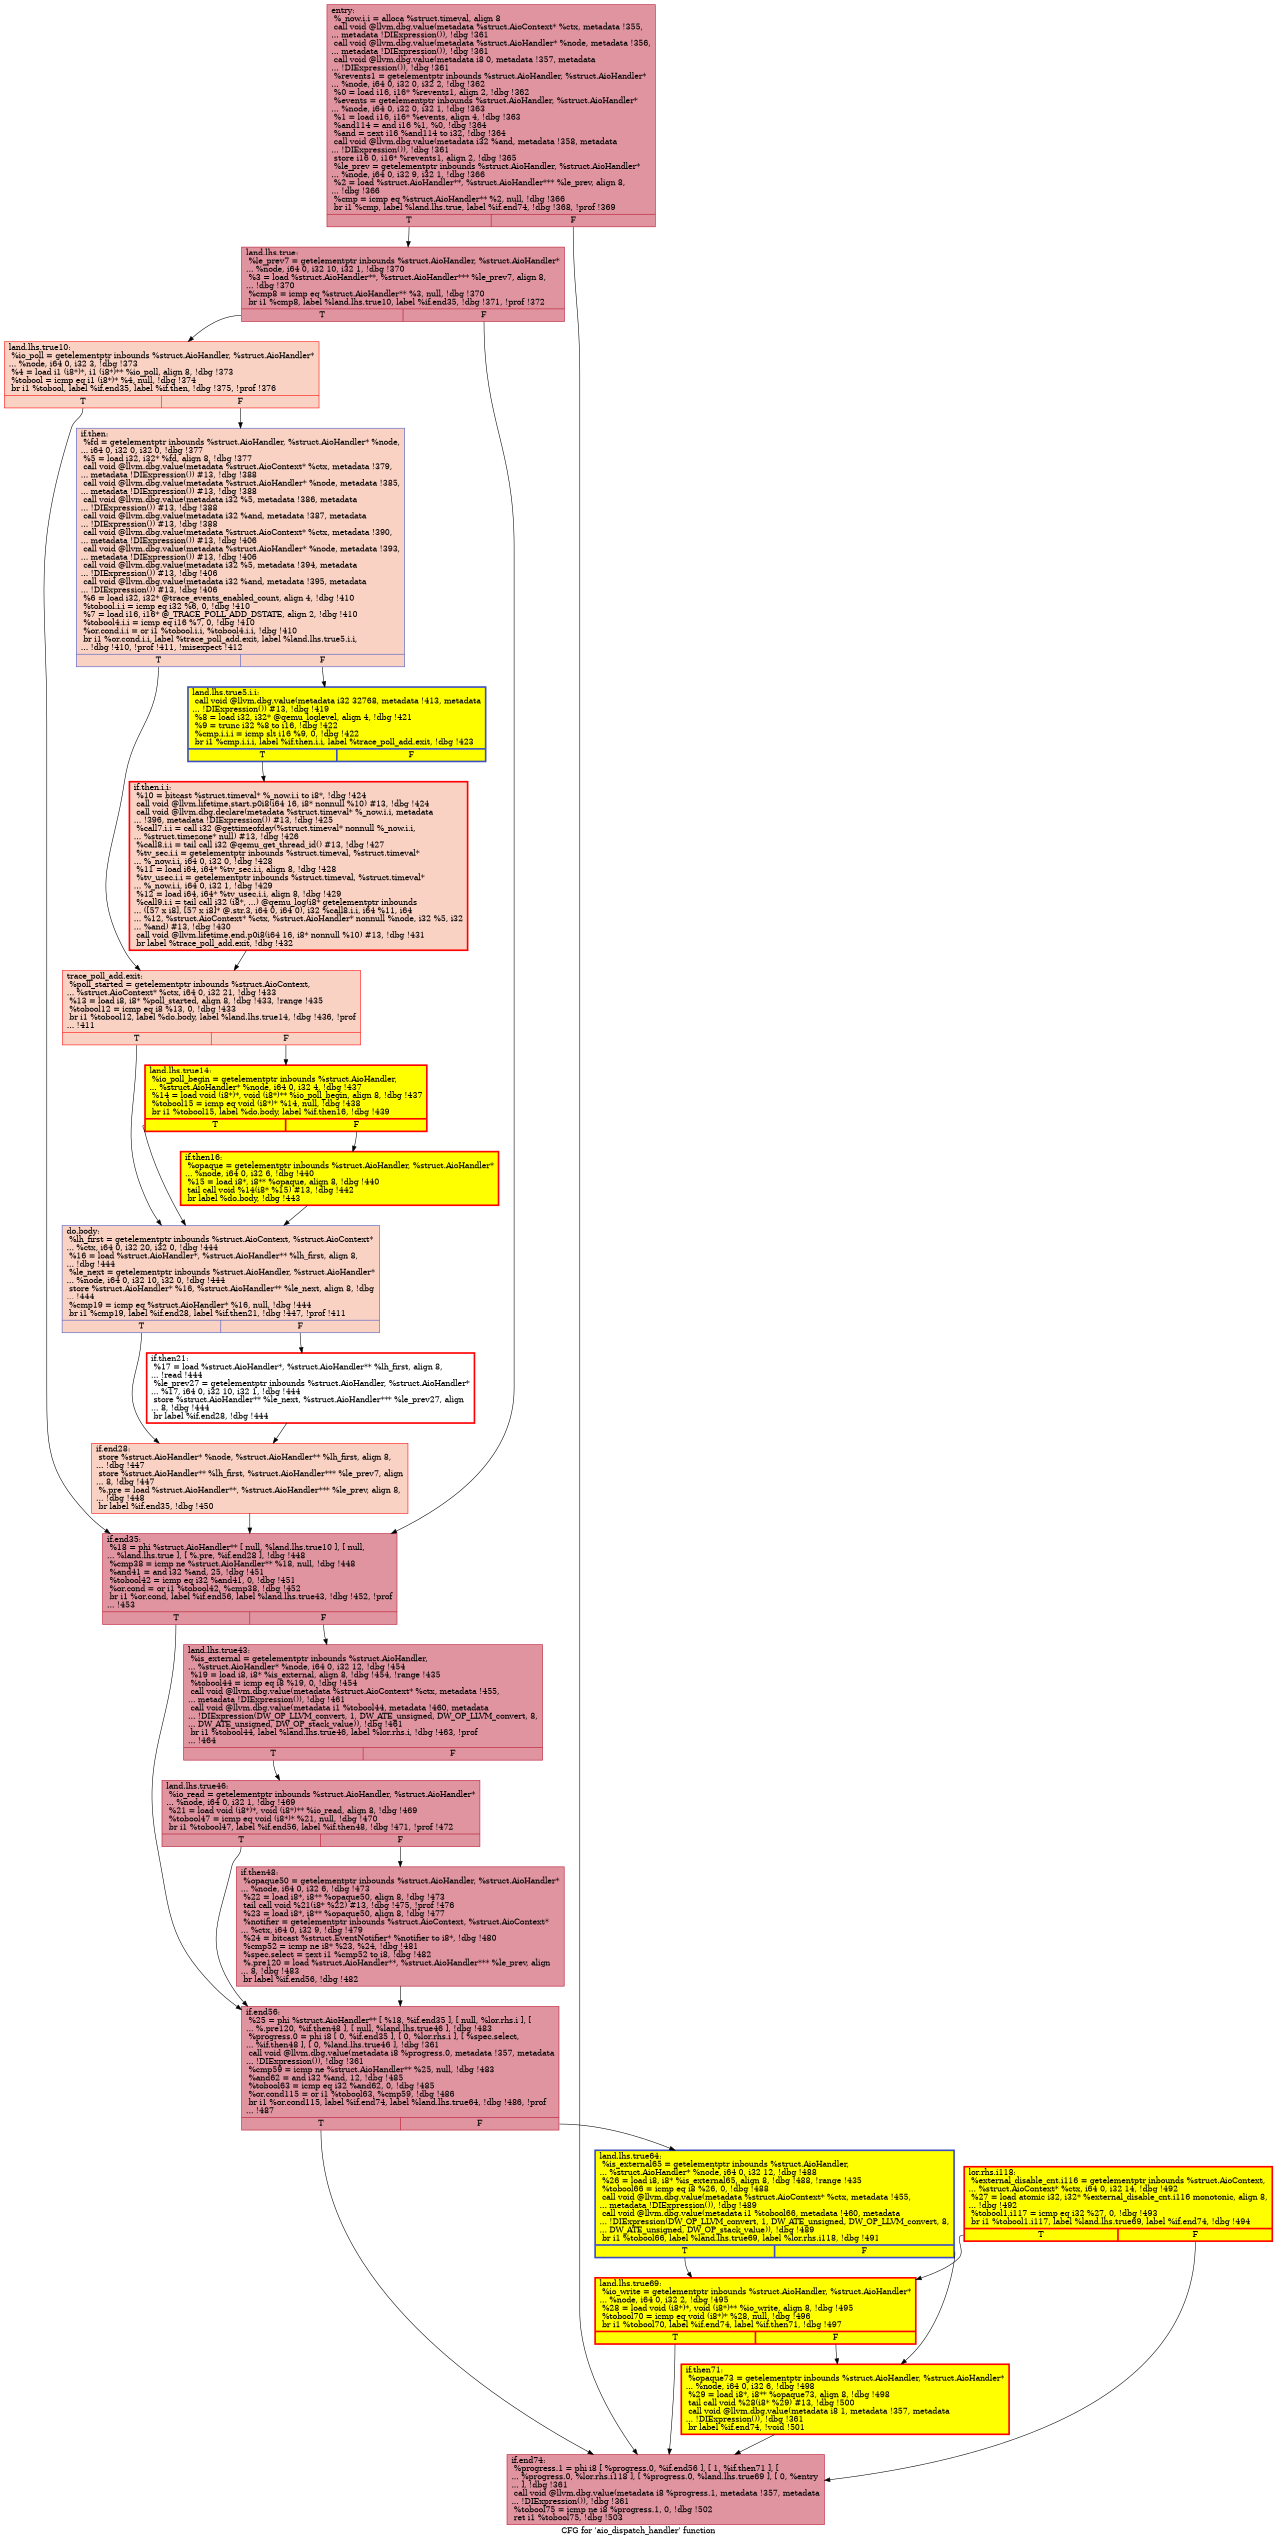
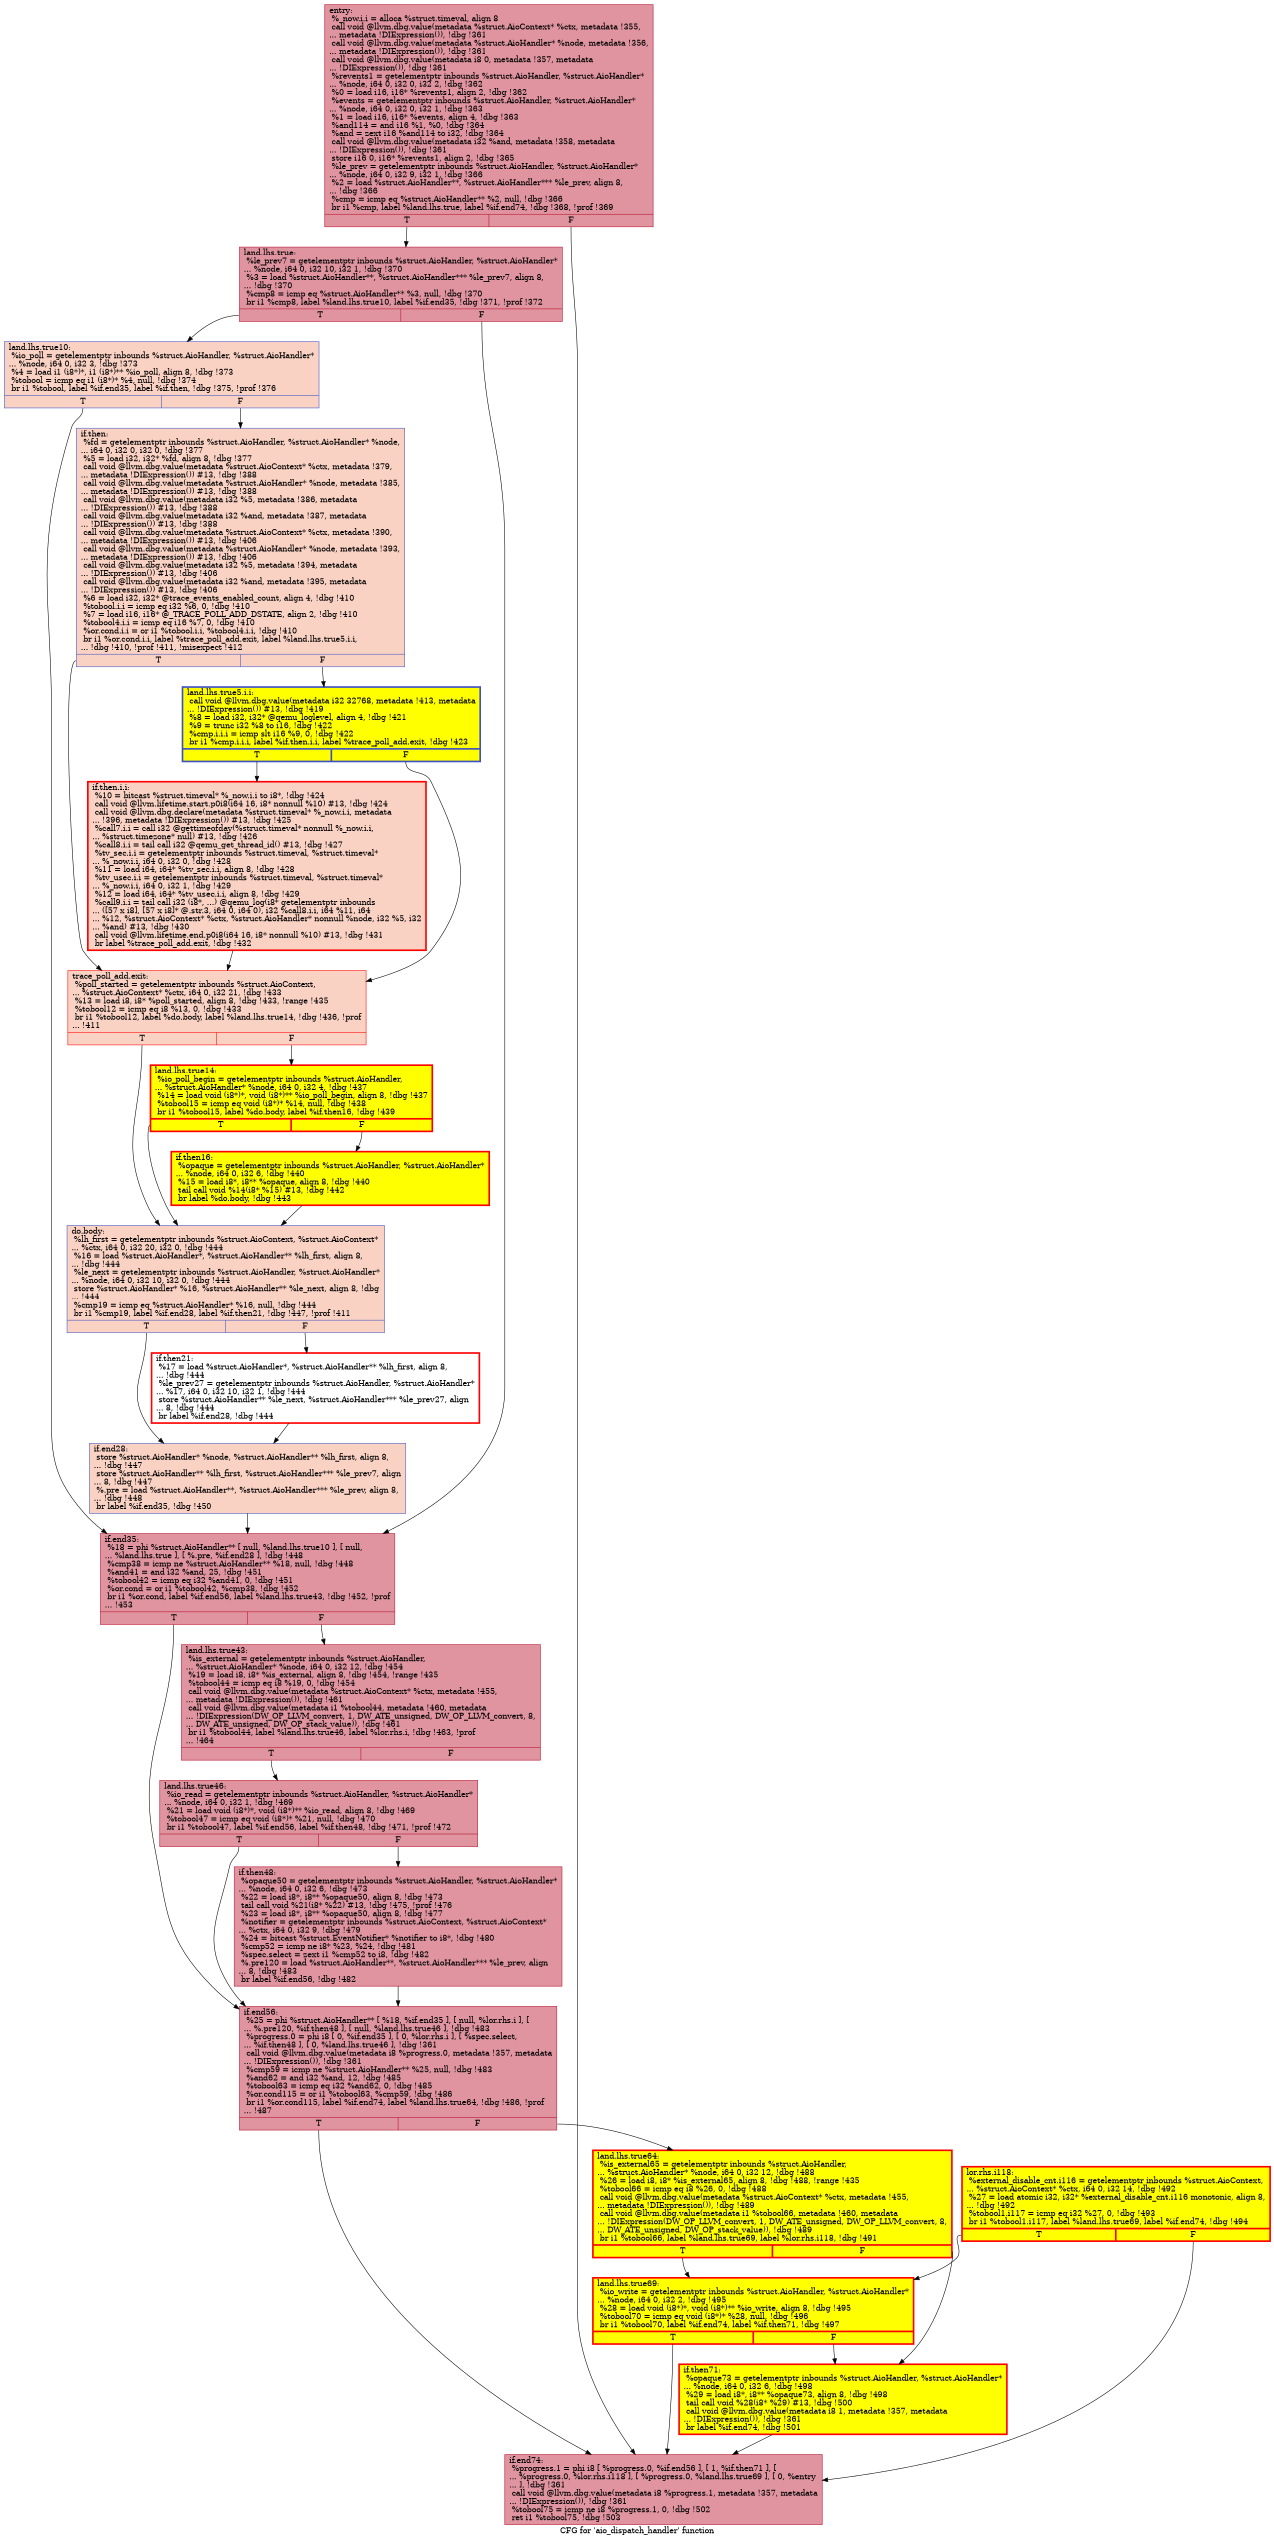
(162, 375) -> (162, 375)
none -> (460, 883)
(177, 1375) -> (180, 1375)
(250, 1478) -> (248, 1478)
(775, 2204) -> (772, 2204)
(745, 2428) -> (742, 2428)
